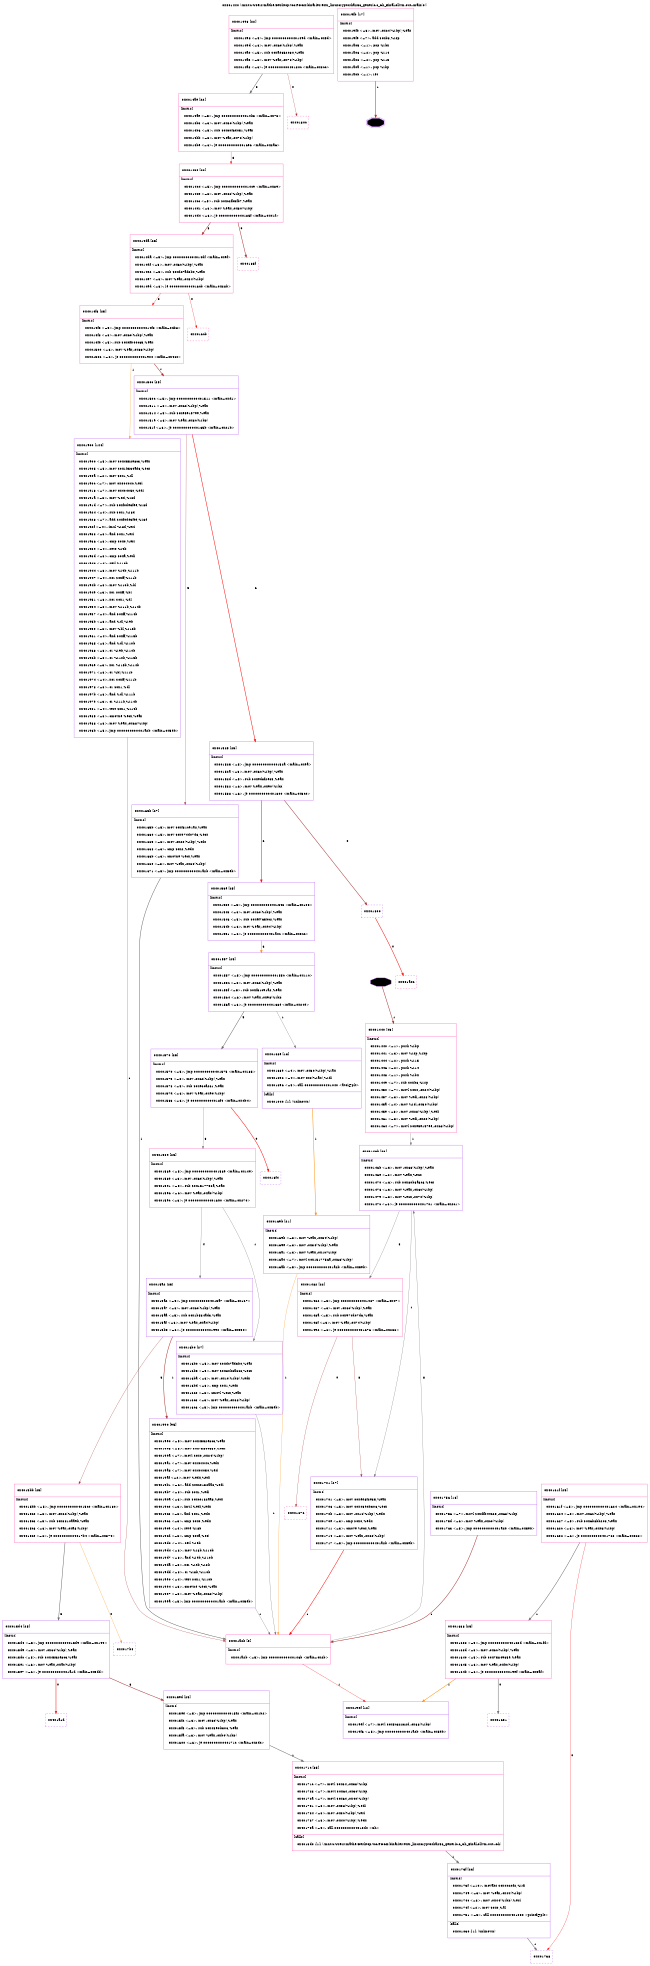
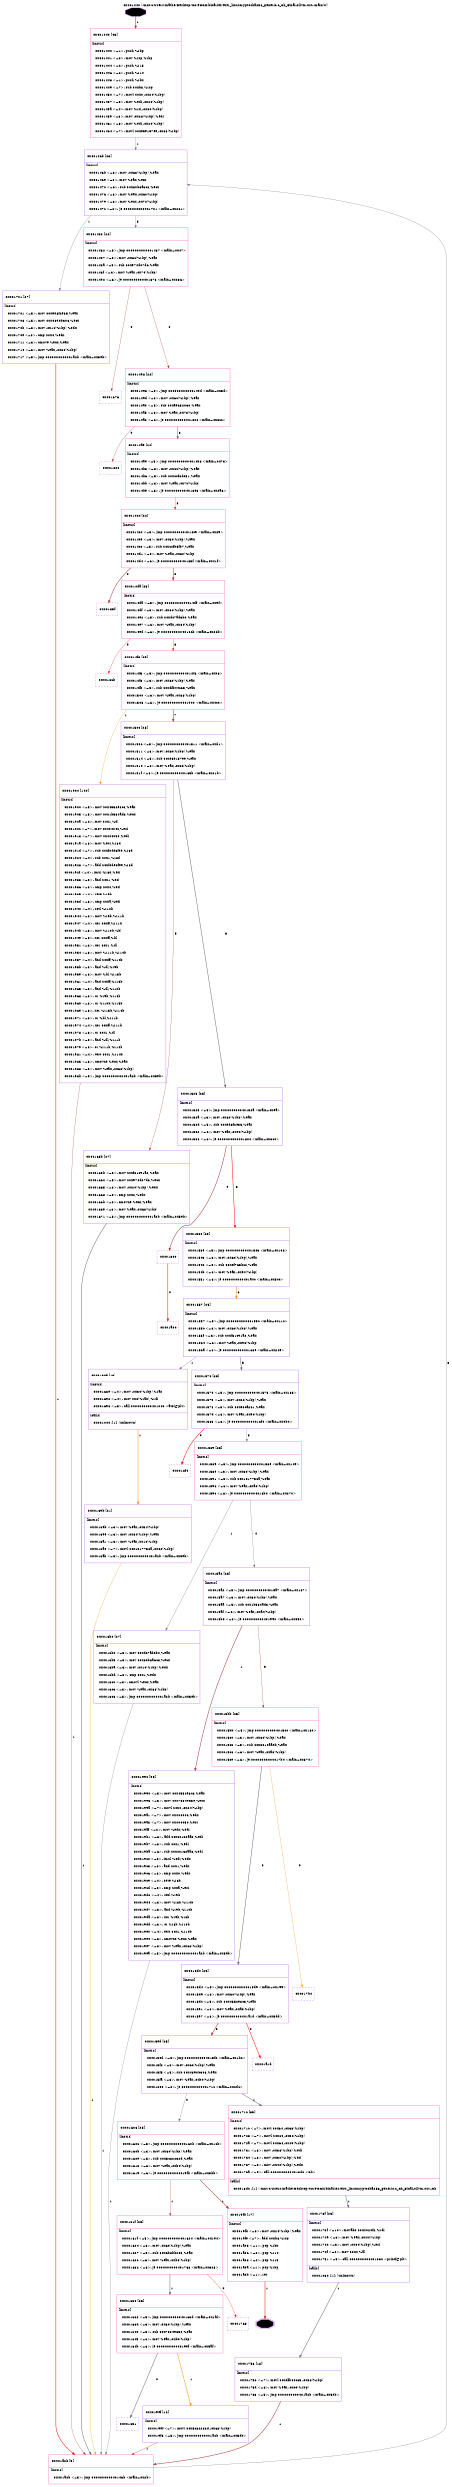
(224, 587) -> (201, 932)
(357, 1405) -> (156, 326)
(333, 1682) -> (146, 2448)
(531, 1943) -> (320, 2319)
none -> (171, 2151)
